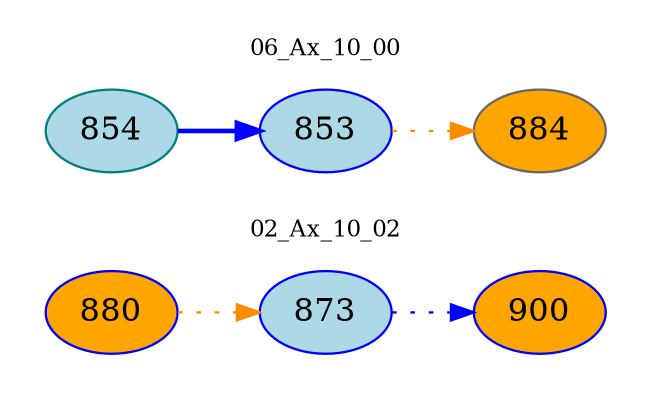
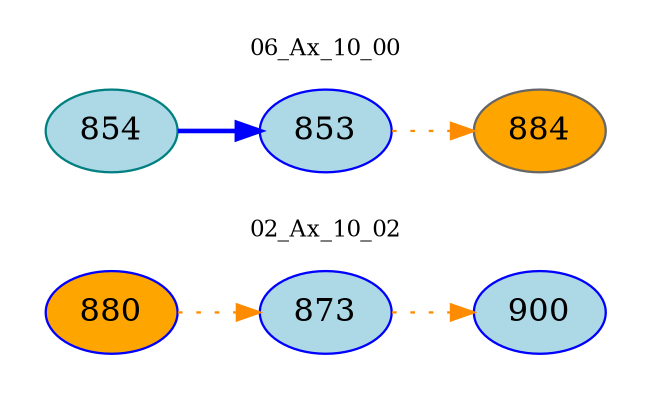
(421, 312) -> (421, 312)
(540, 312) -> (540, 312)
